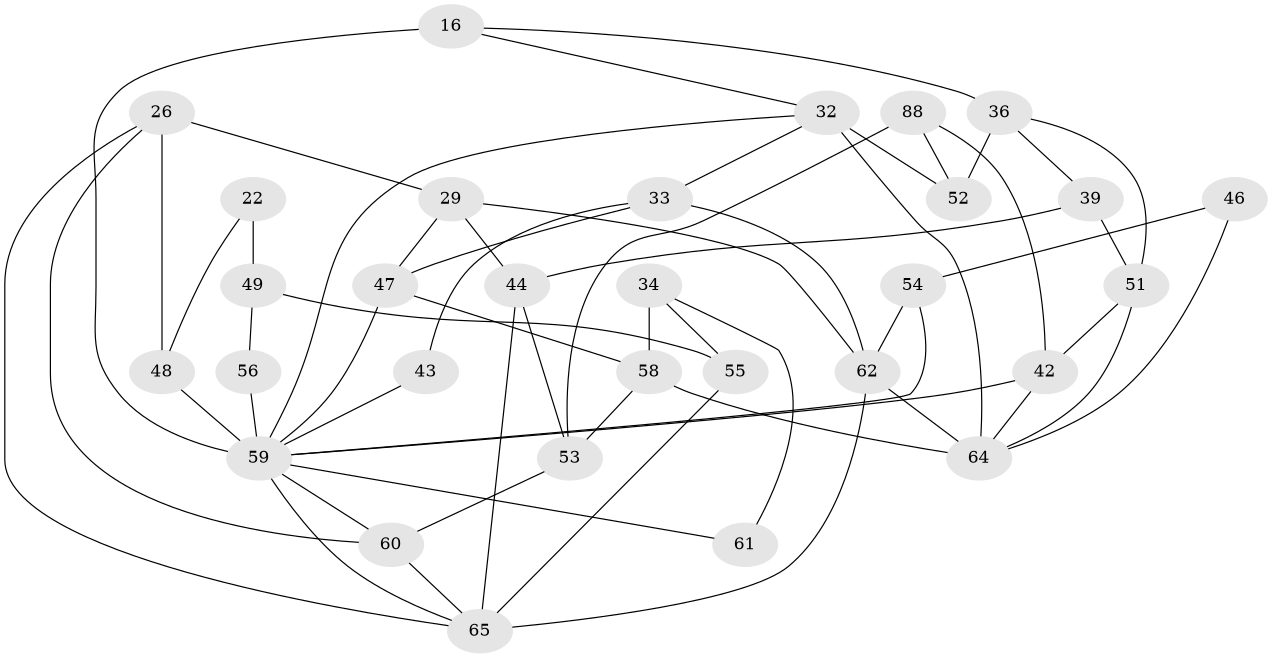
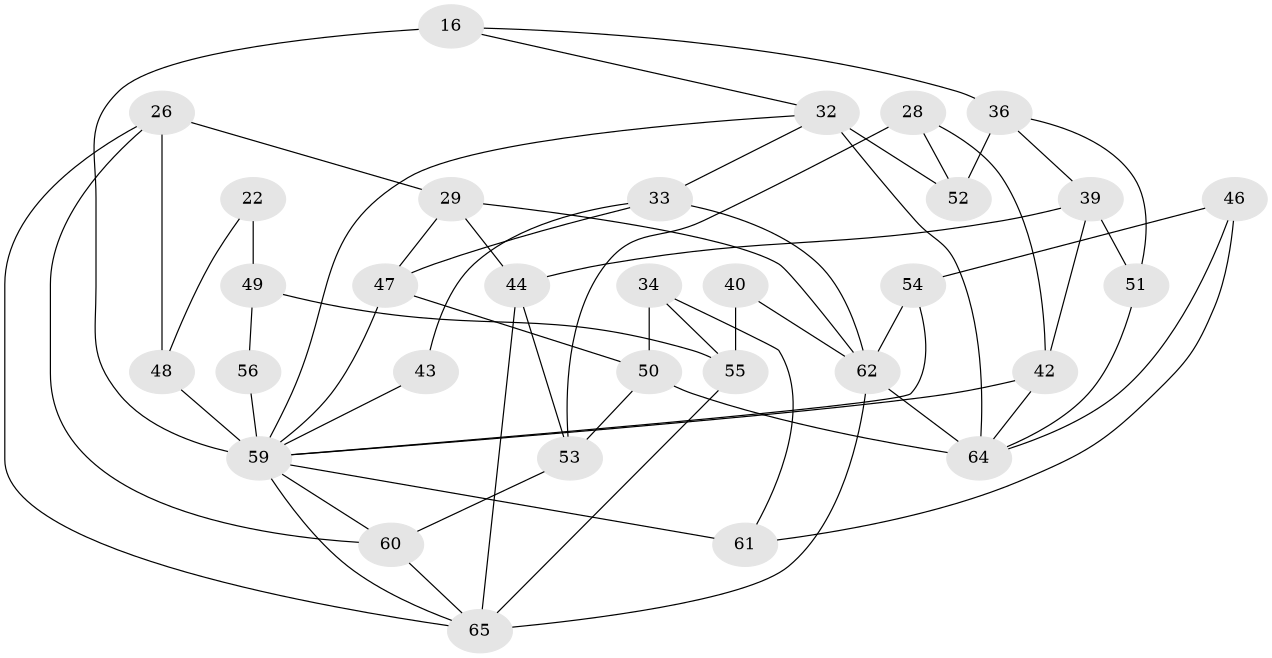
(913, 113) -> (913, 113)
none -> (736, 286)
(1091, 329) -> (1068, 286)
(649, 372) -> (649, 372)
none -> (1068, 459)
